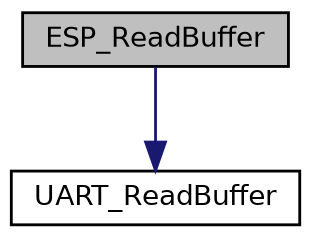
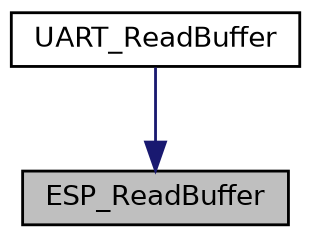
(156, 105) -> (156, 105)
